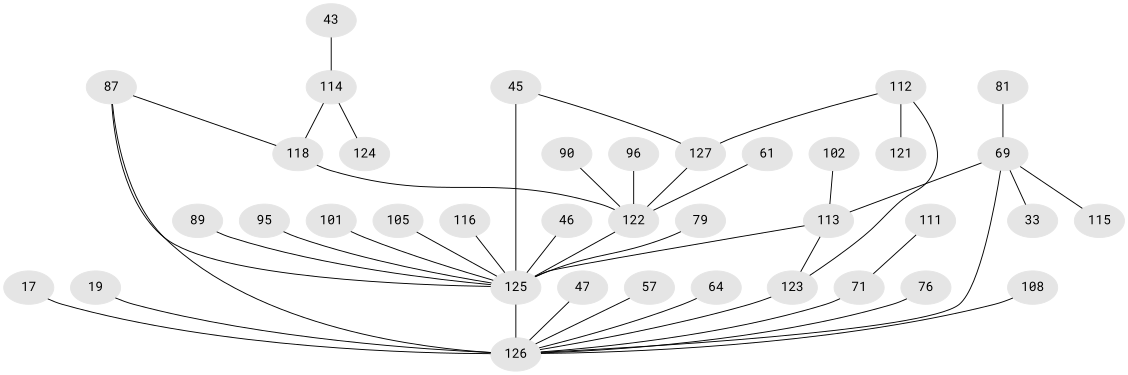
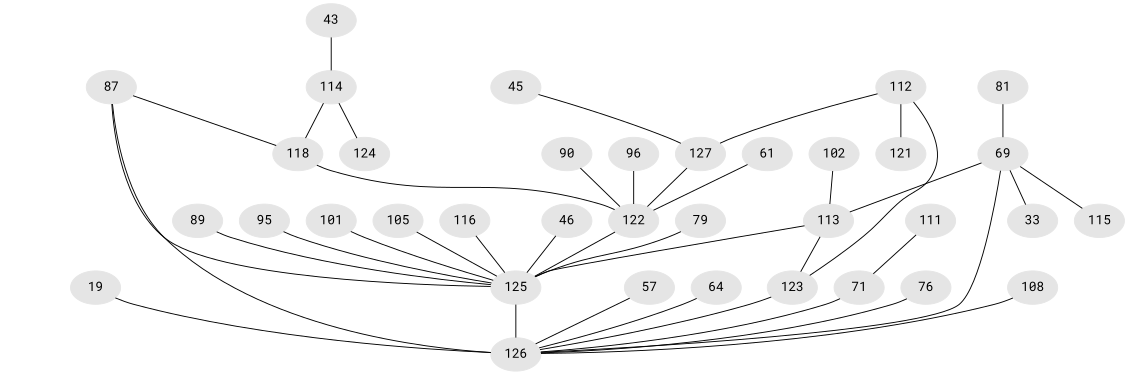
(516, 183) -> none
(29, 288) -> none
(583, 288) -> none
